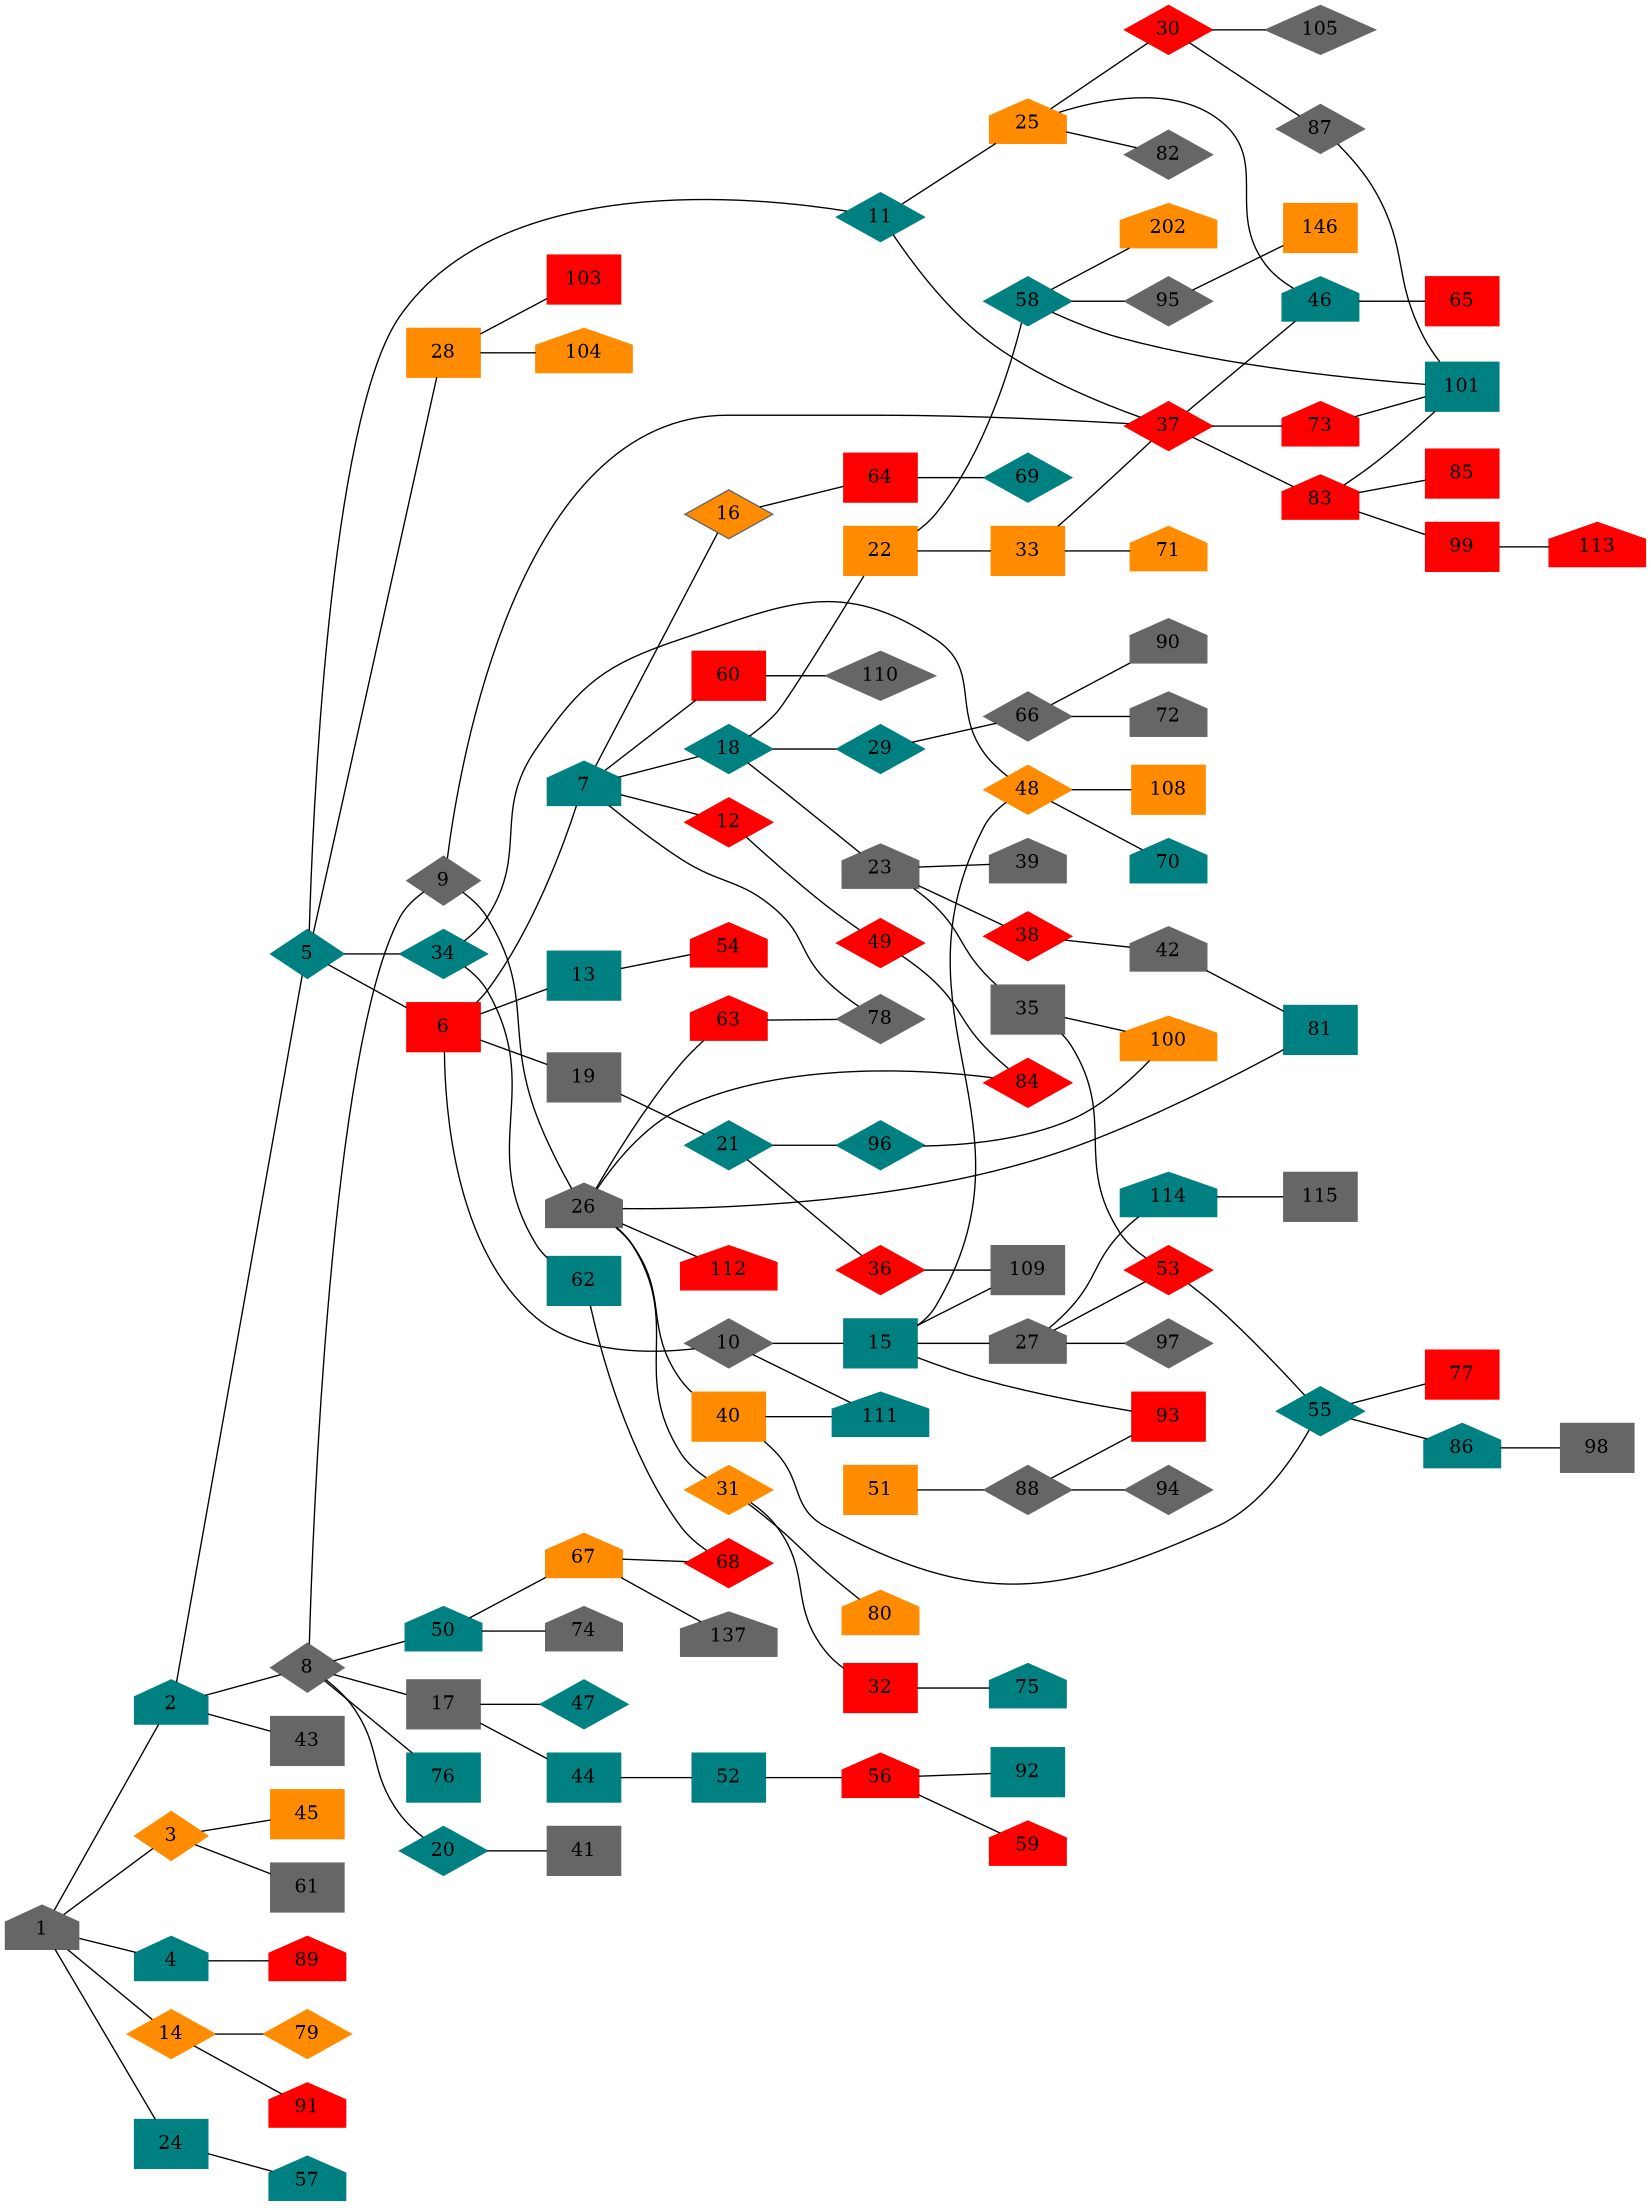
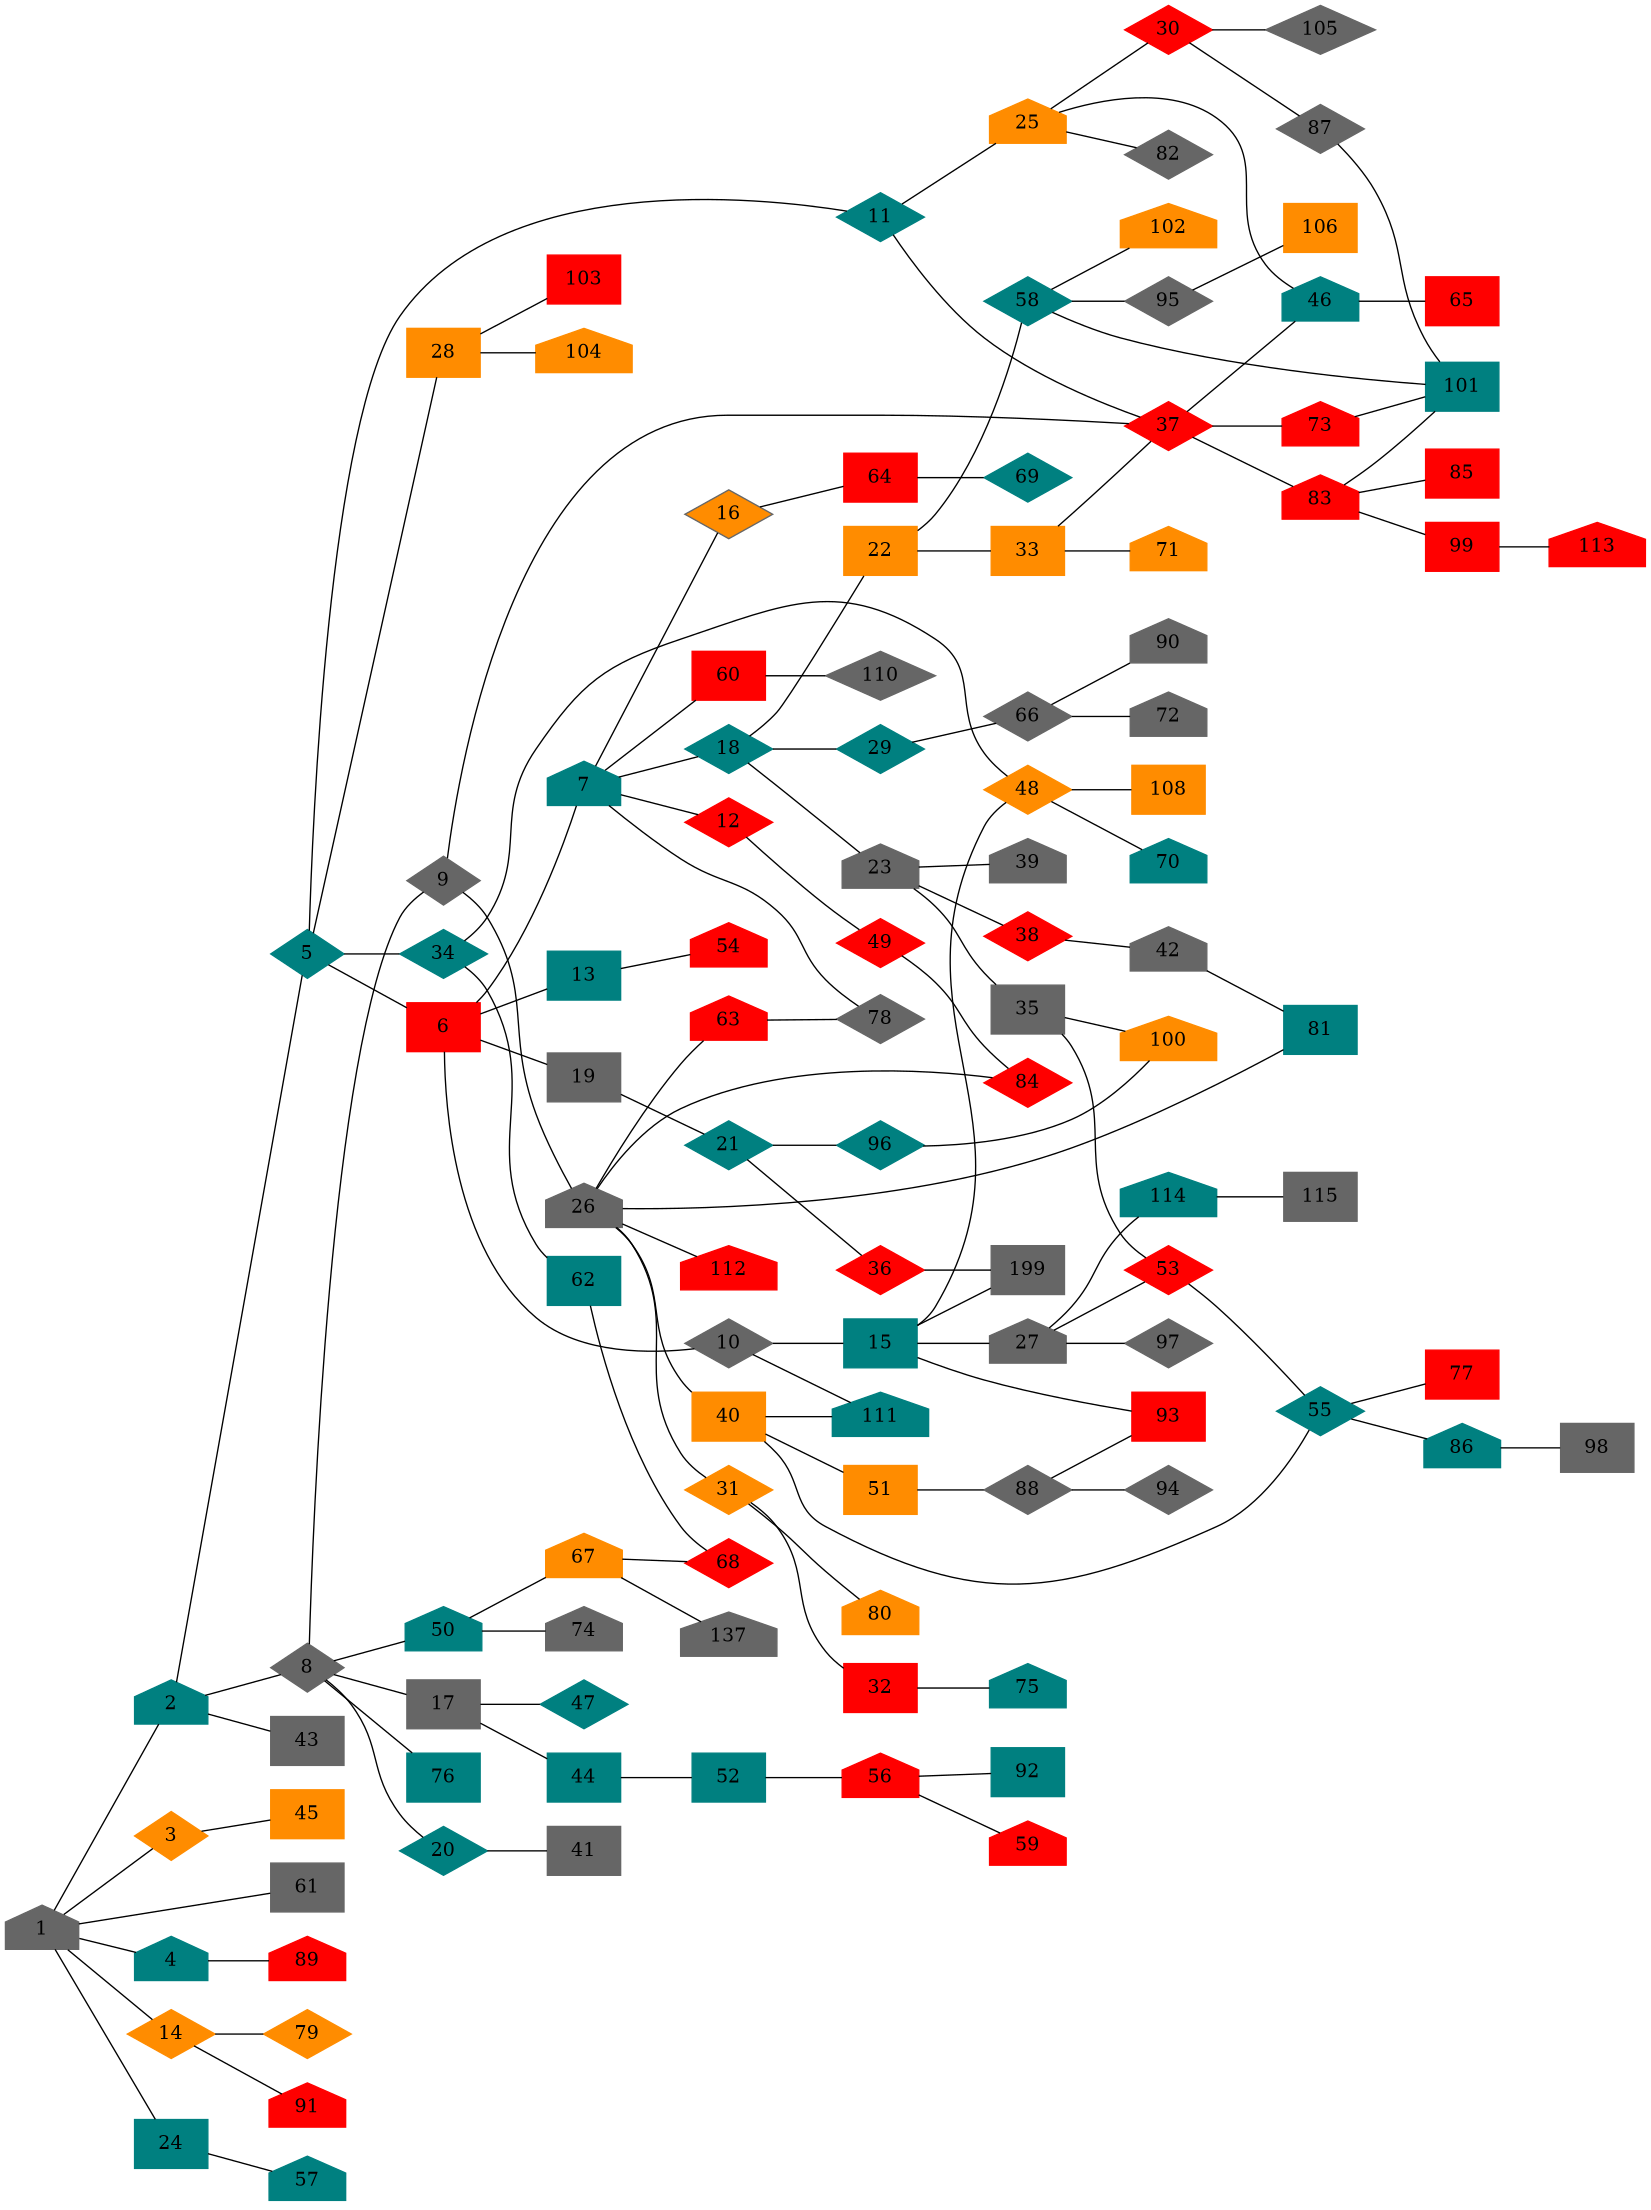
(1169, 228) -> (1169, 228)
(1320, 228) -> (1320, 228)
(1028, 1270) -> (1028, 1270)
none -> (804, 1453)
(233, 1859) -> (175, 1909)
